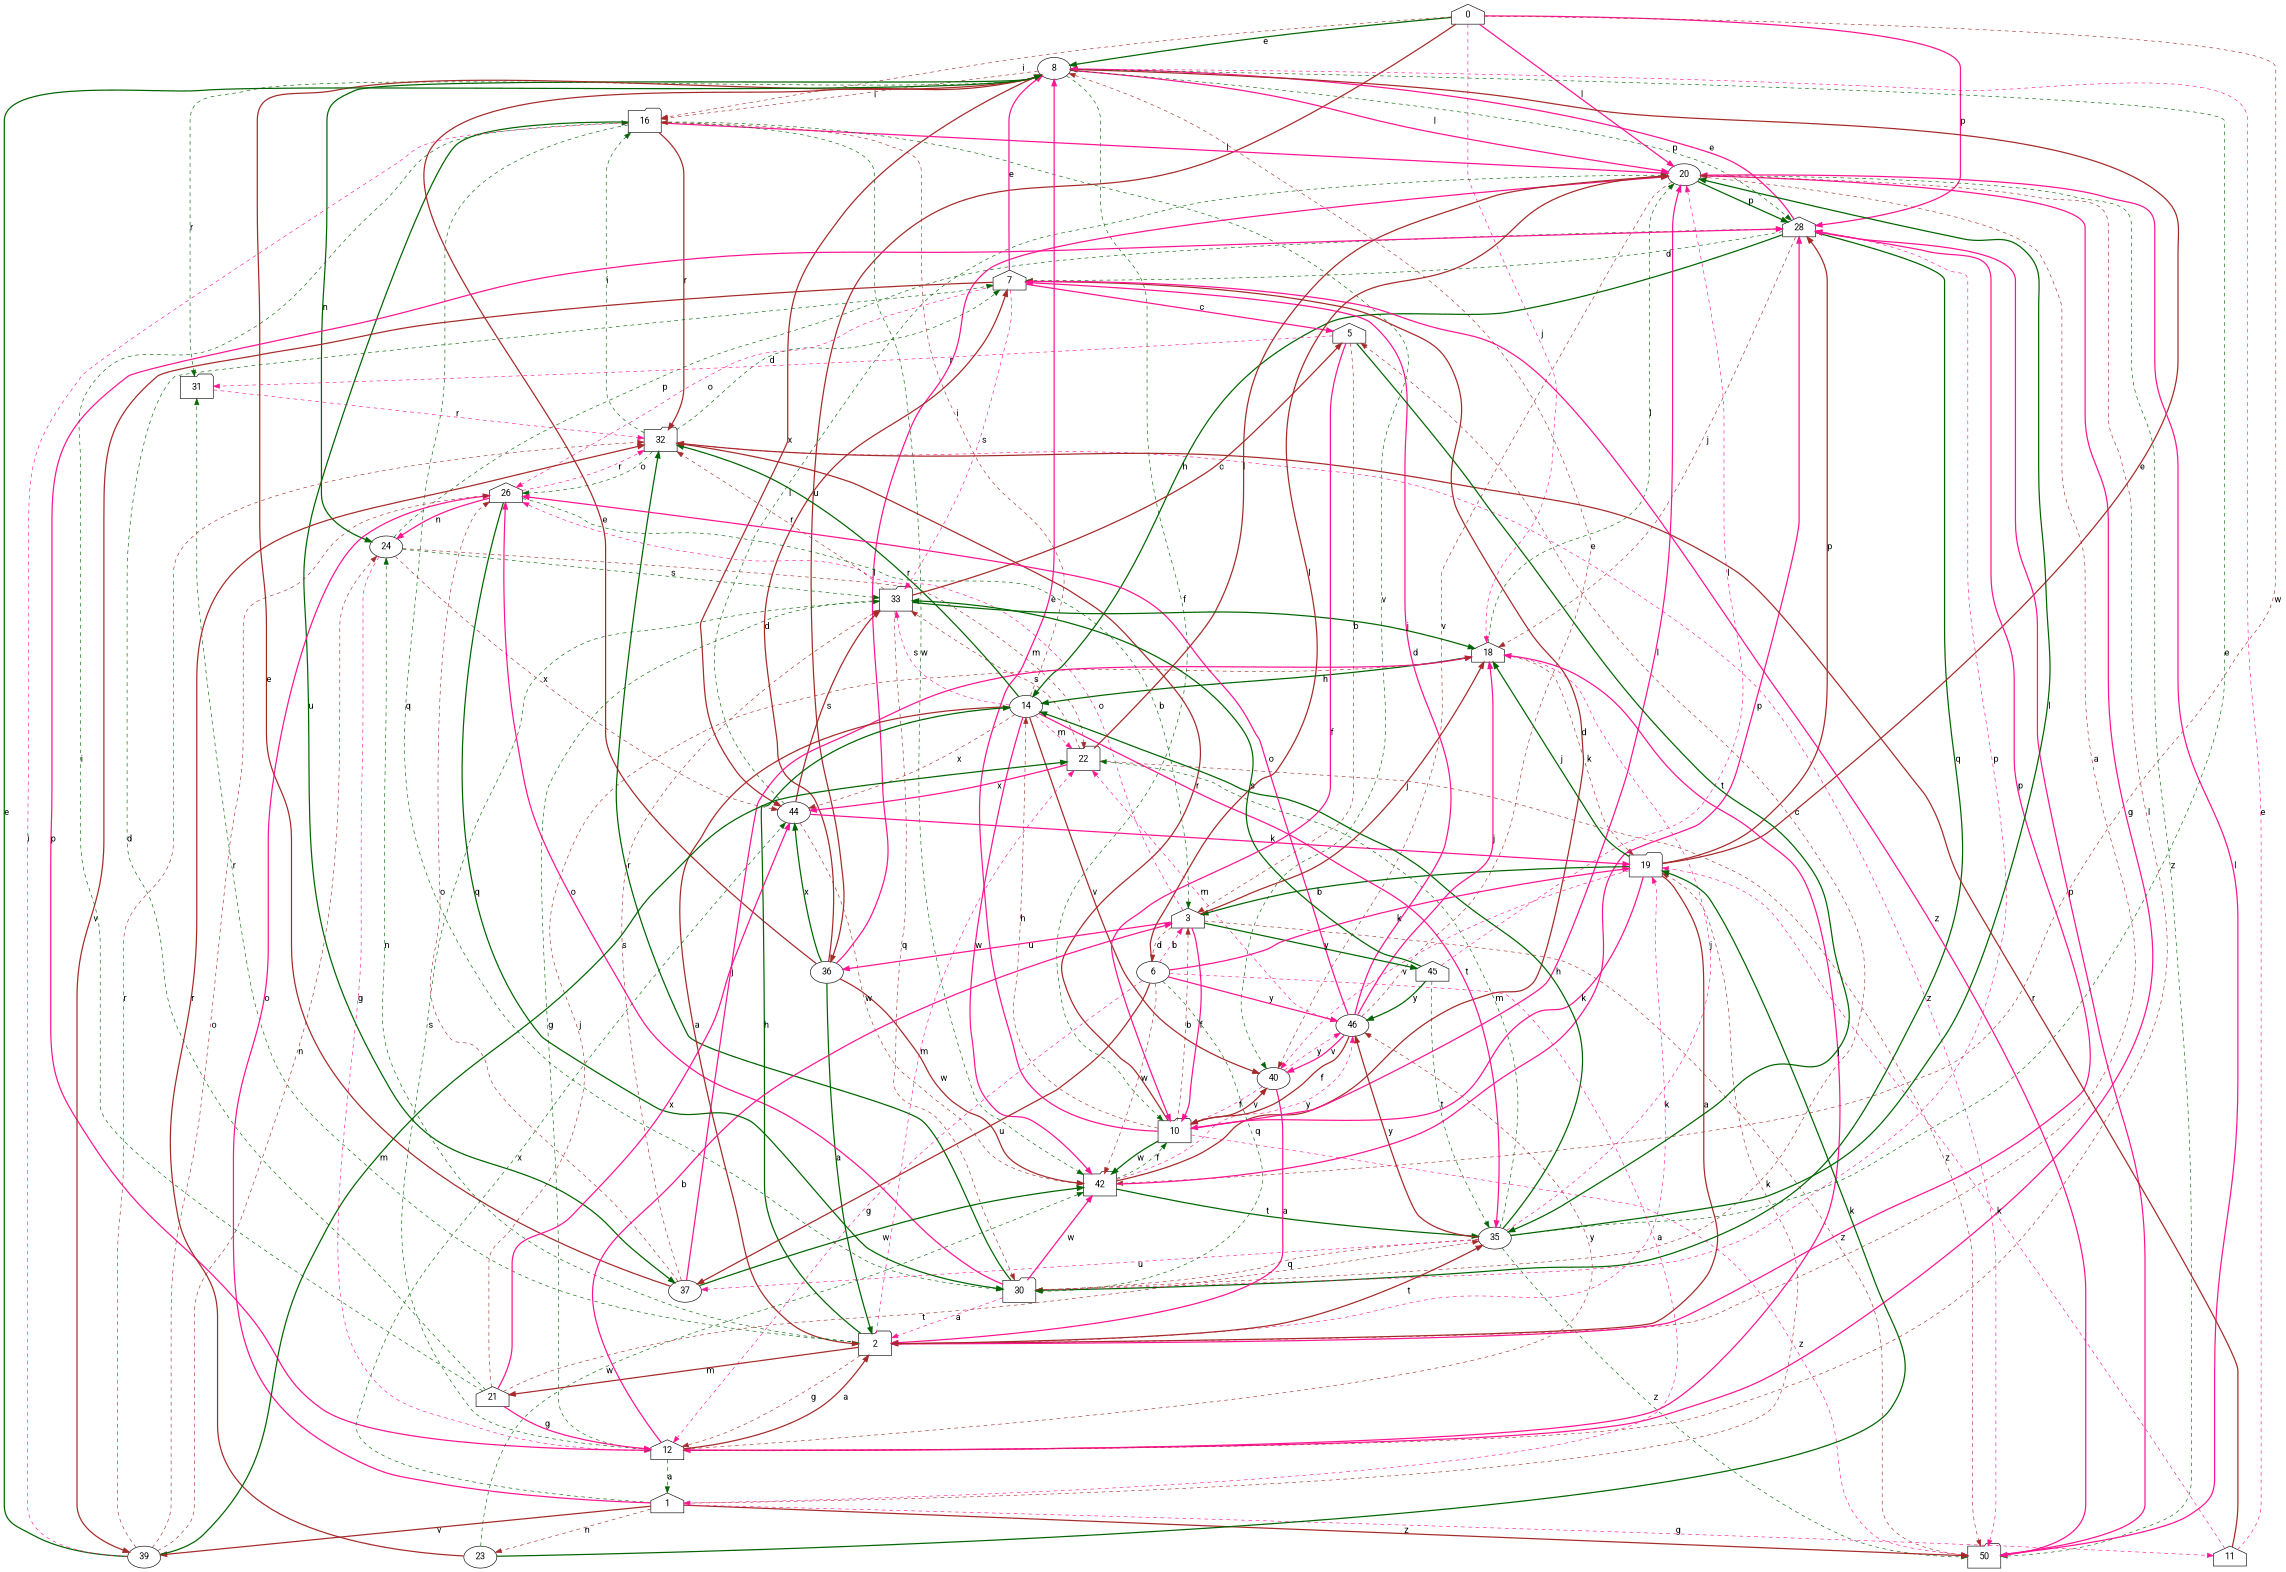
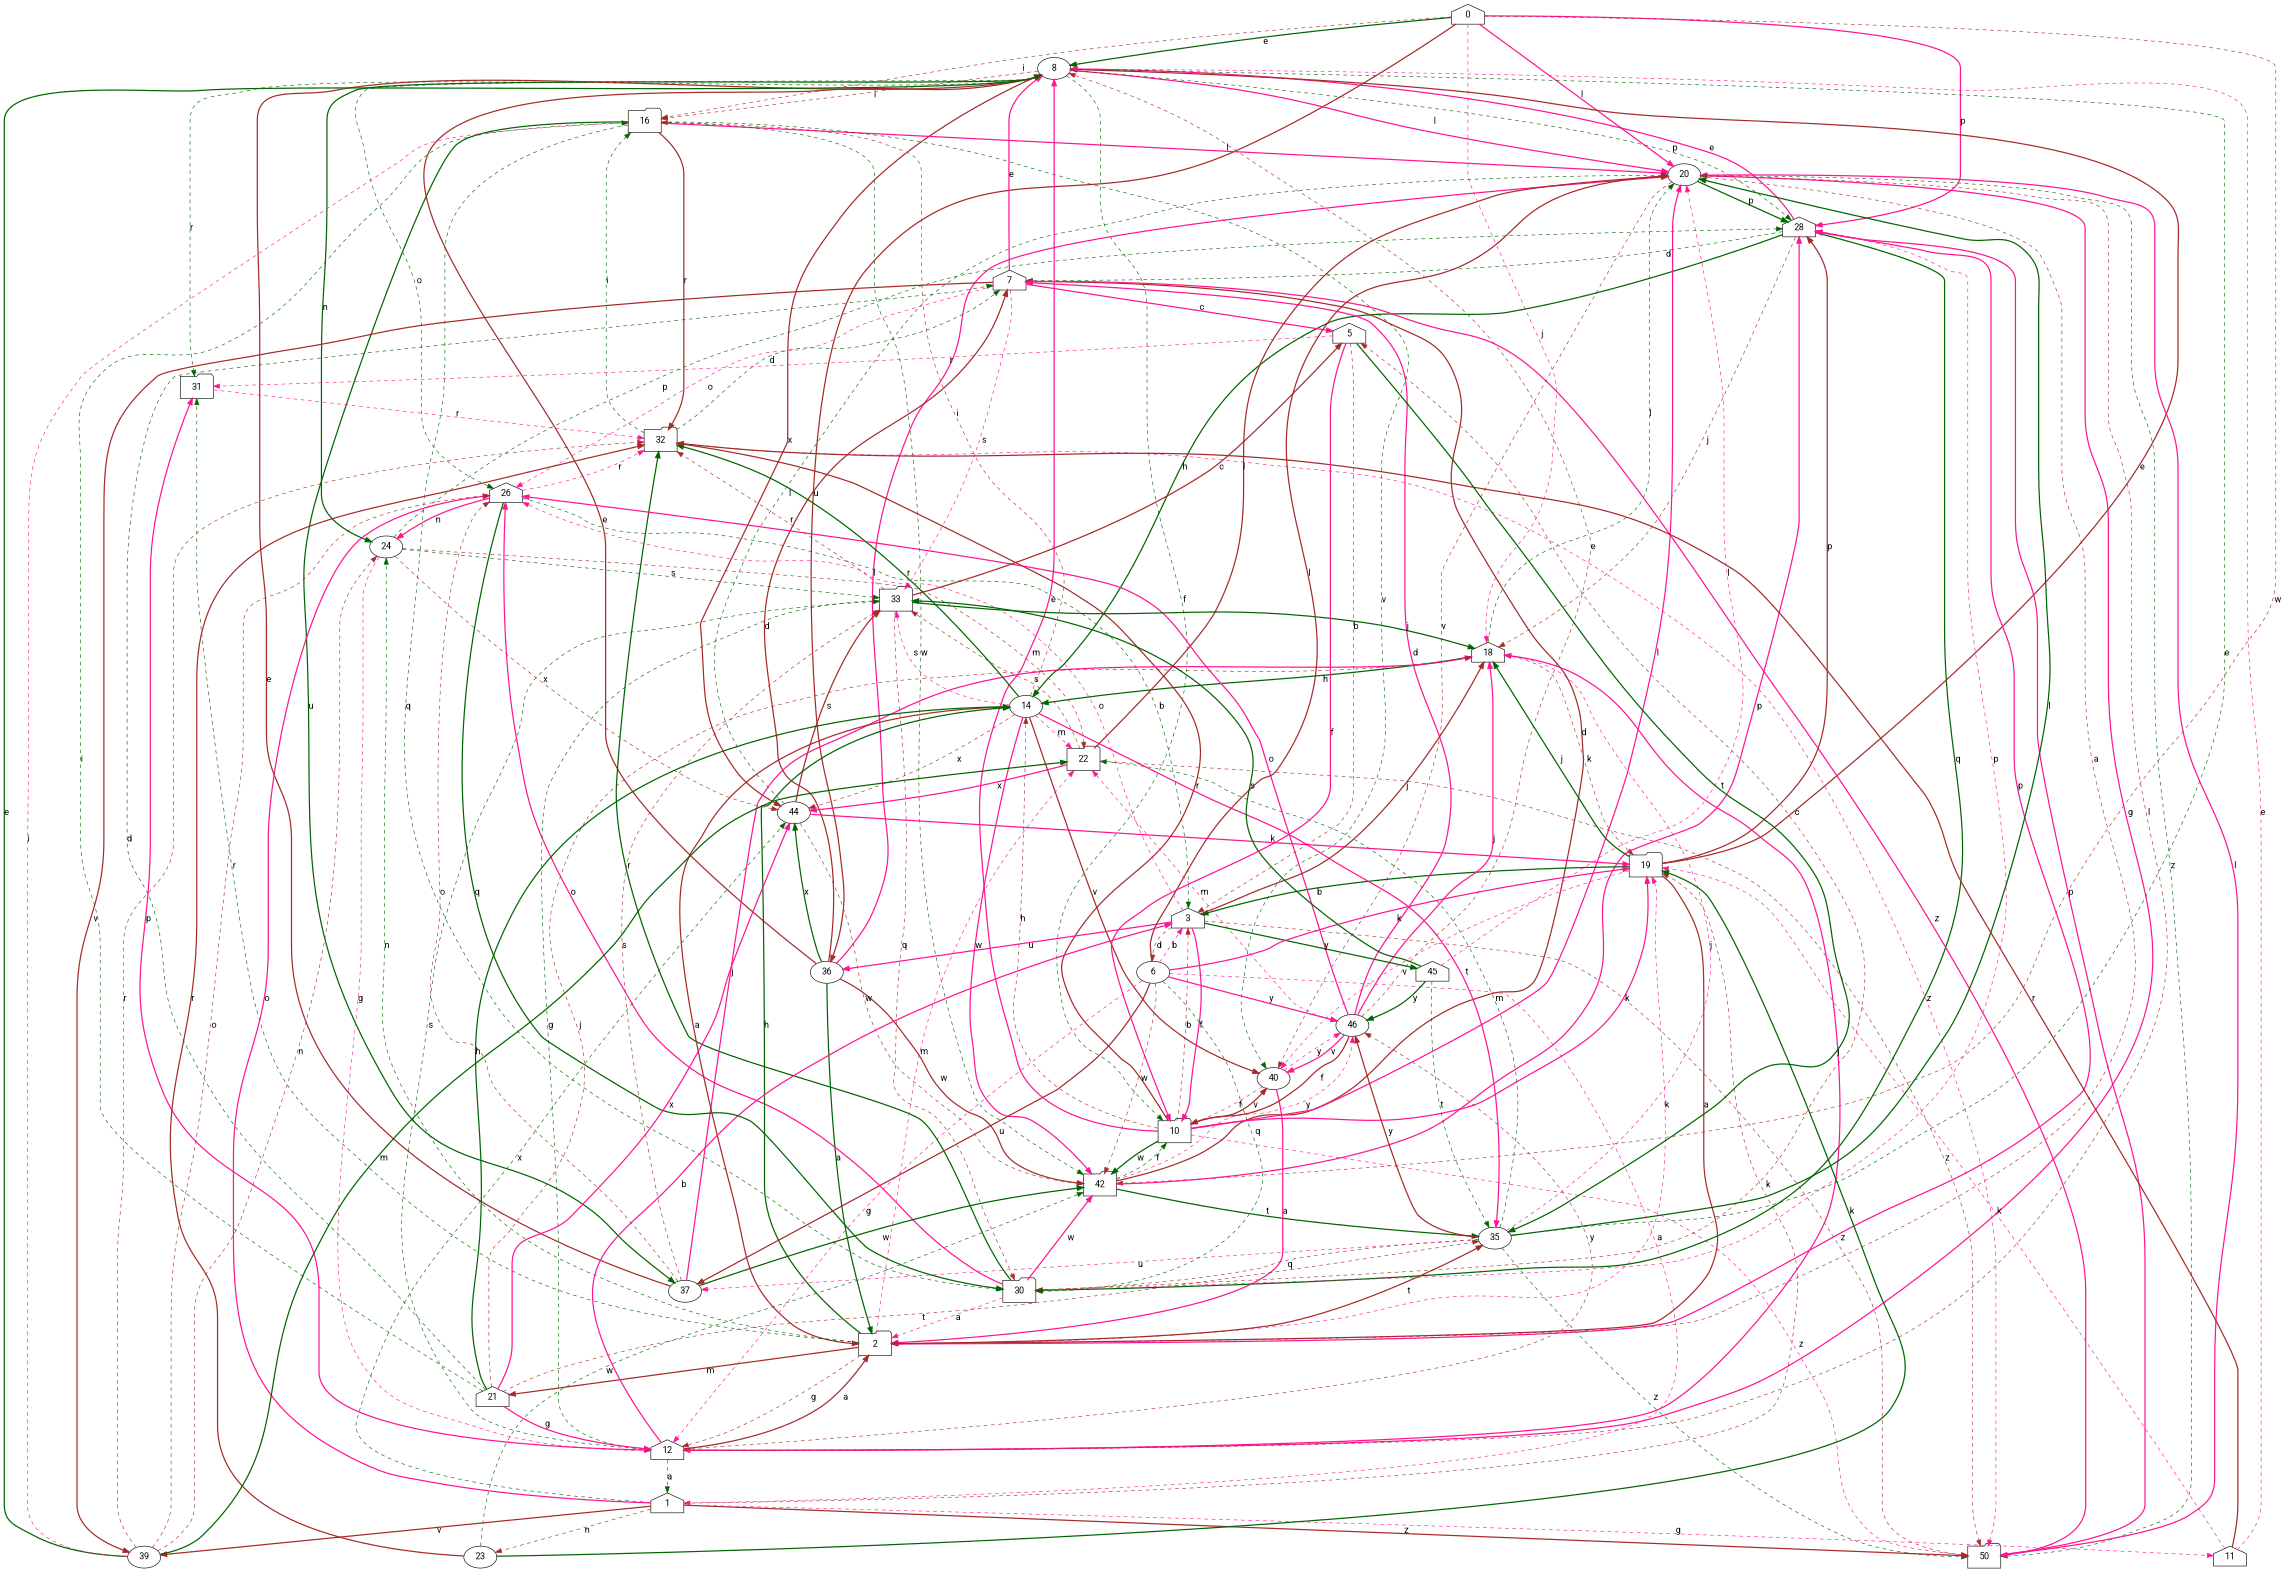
(211, 355) -> (164, 1092)
(595, 484) -> (355, 109)
(1438, 881) -> (533, 884)
(1472, 1086) -> (1483, 1101)
